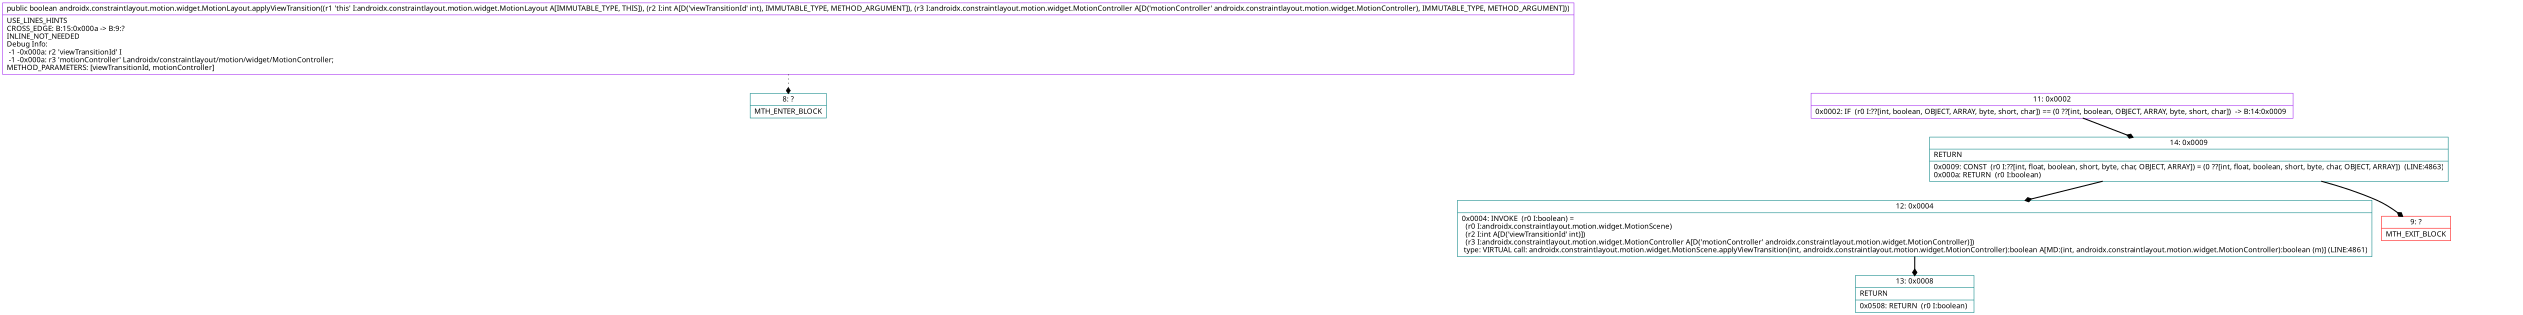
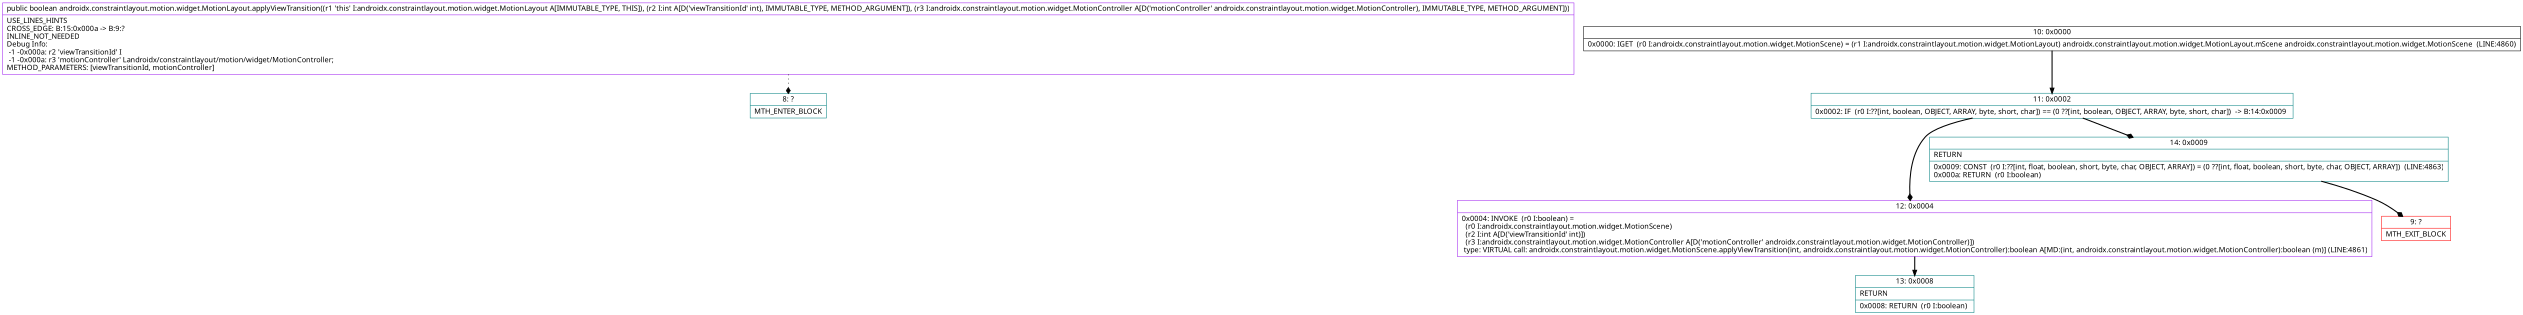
none -> (2052, 39)
(2052, 106) -> (2052, 106)
(2067, 190) -> (1923, 141)
(1915, 228) -> (1915, 228)
(1915, 263) -> (1915, 263)
(1915, 306) -> (1915, 306)
